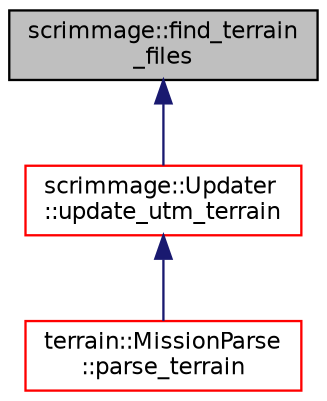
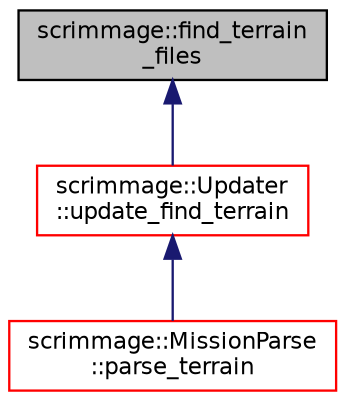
(163, 201) -> (173, 201)
(163, 356) -> (173, 356)
